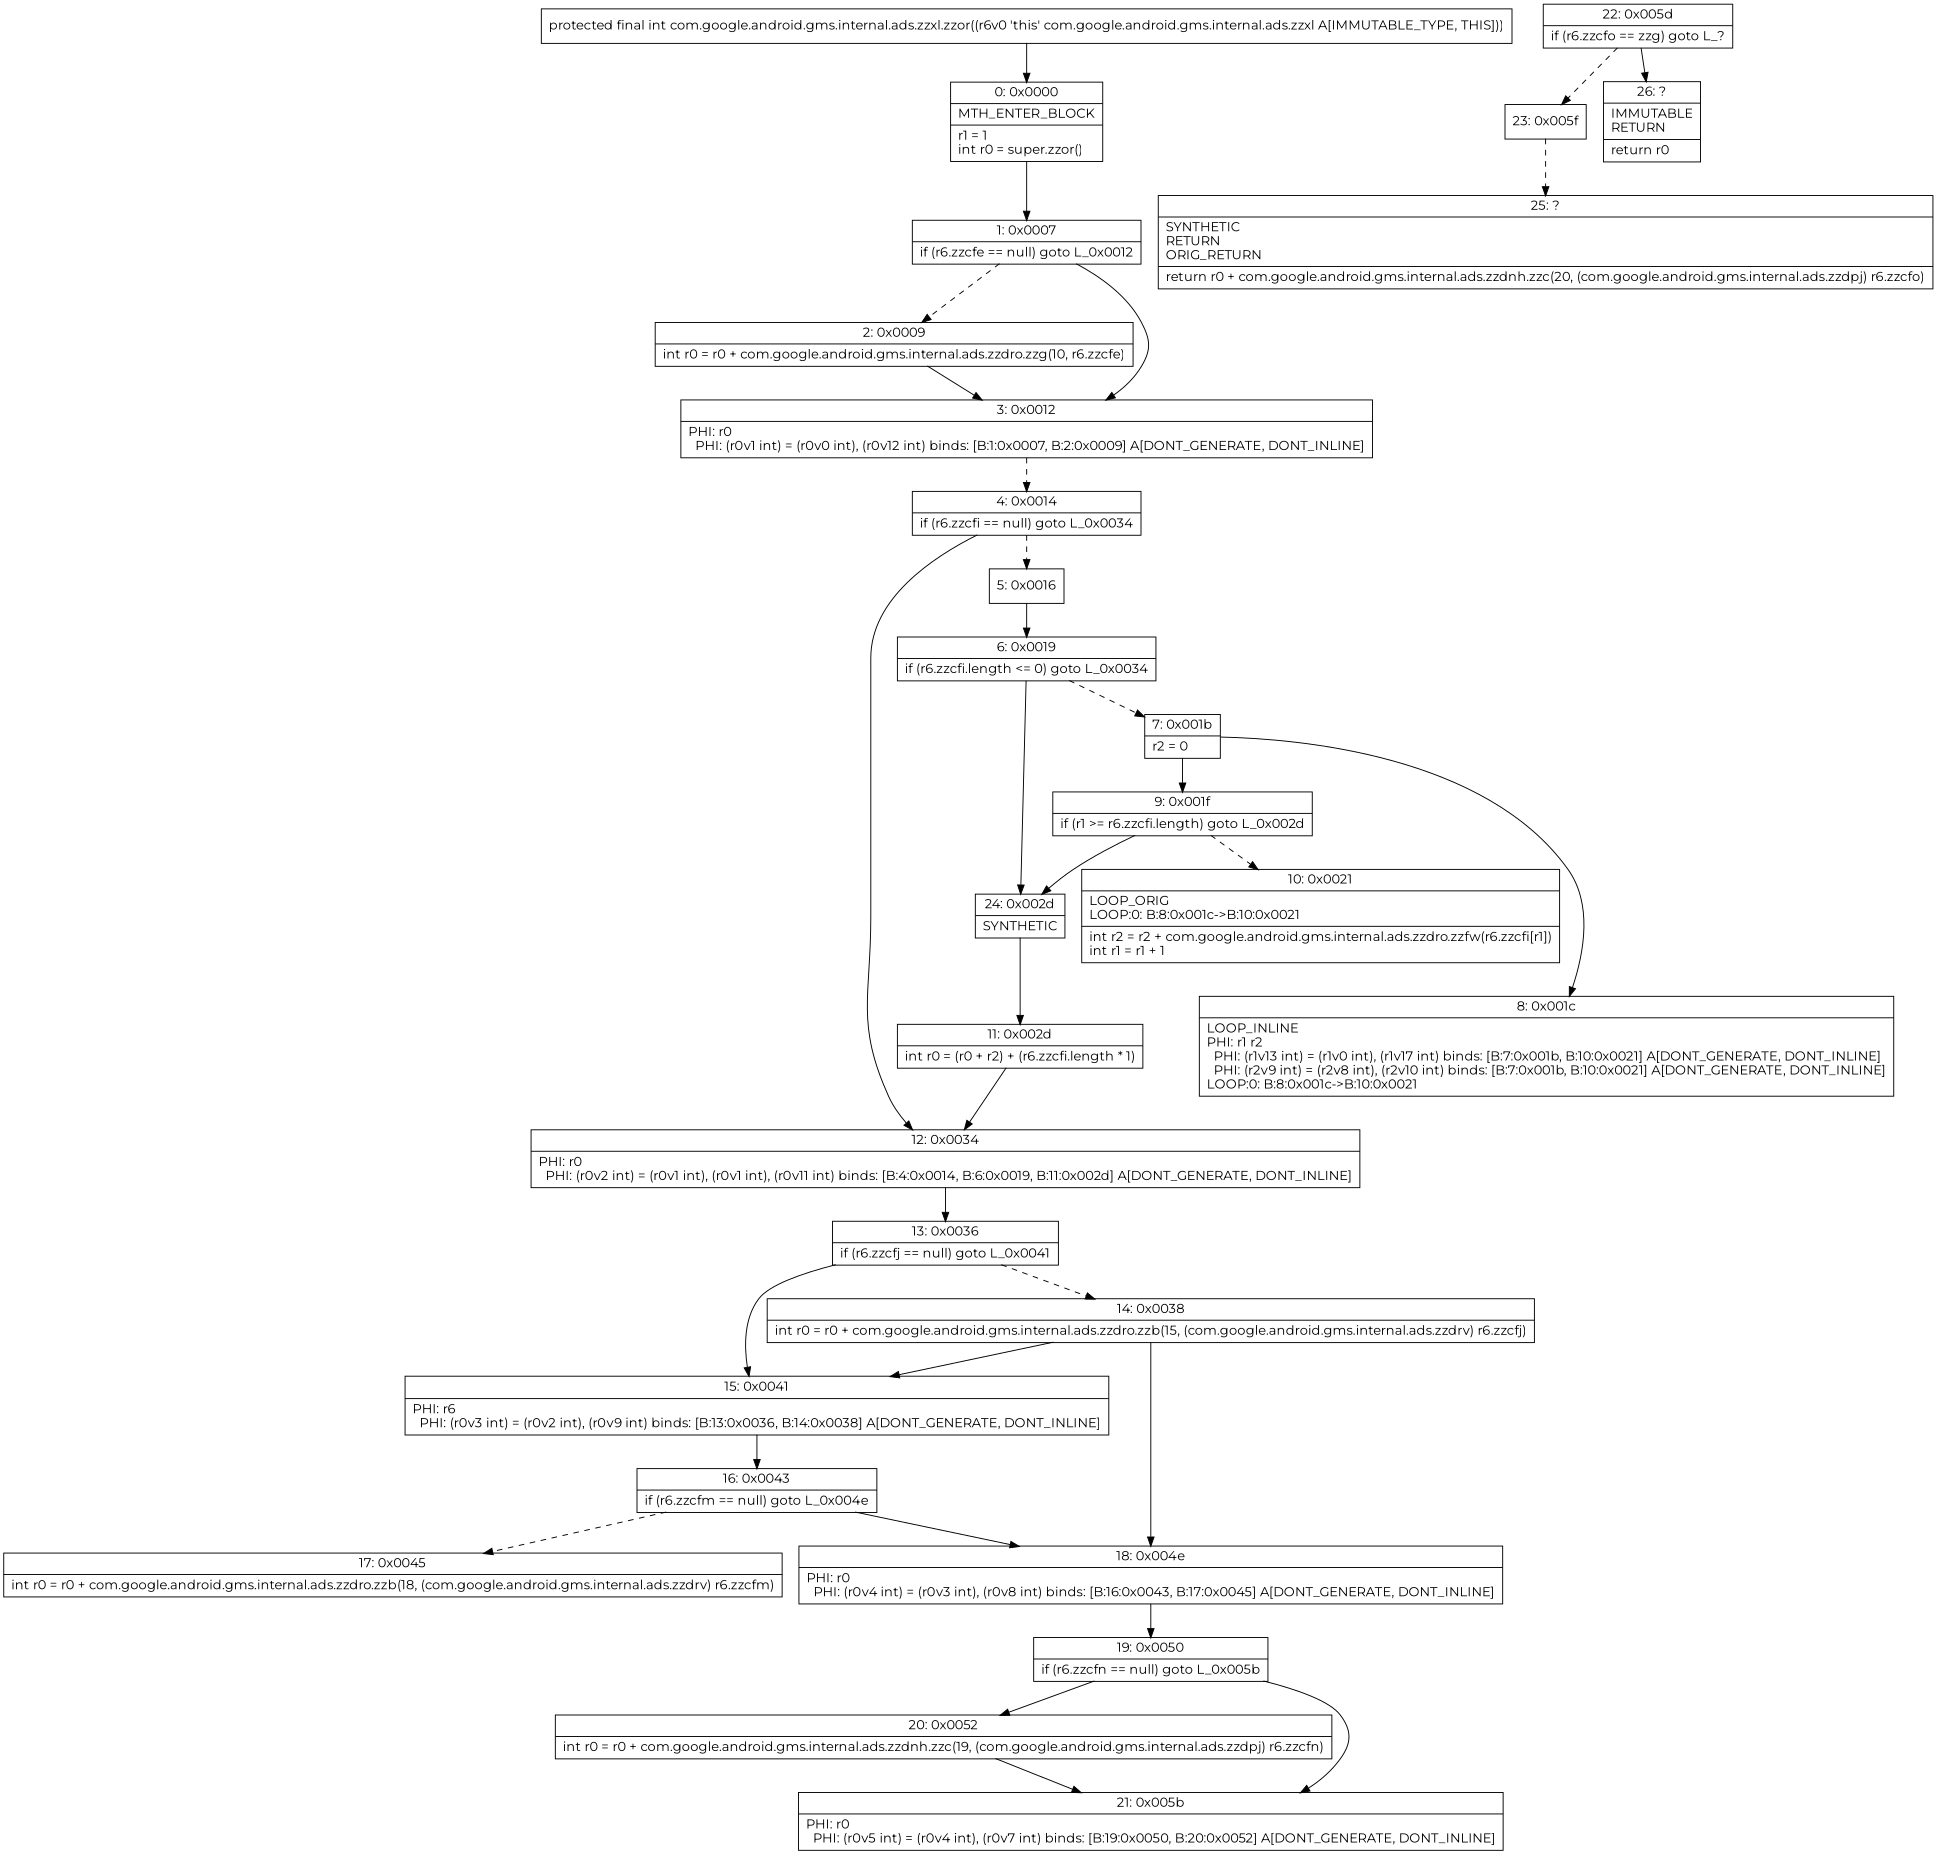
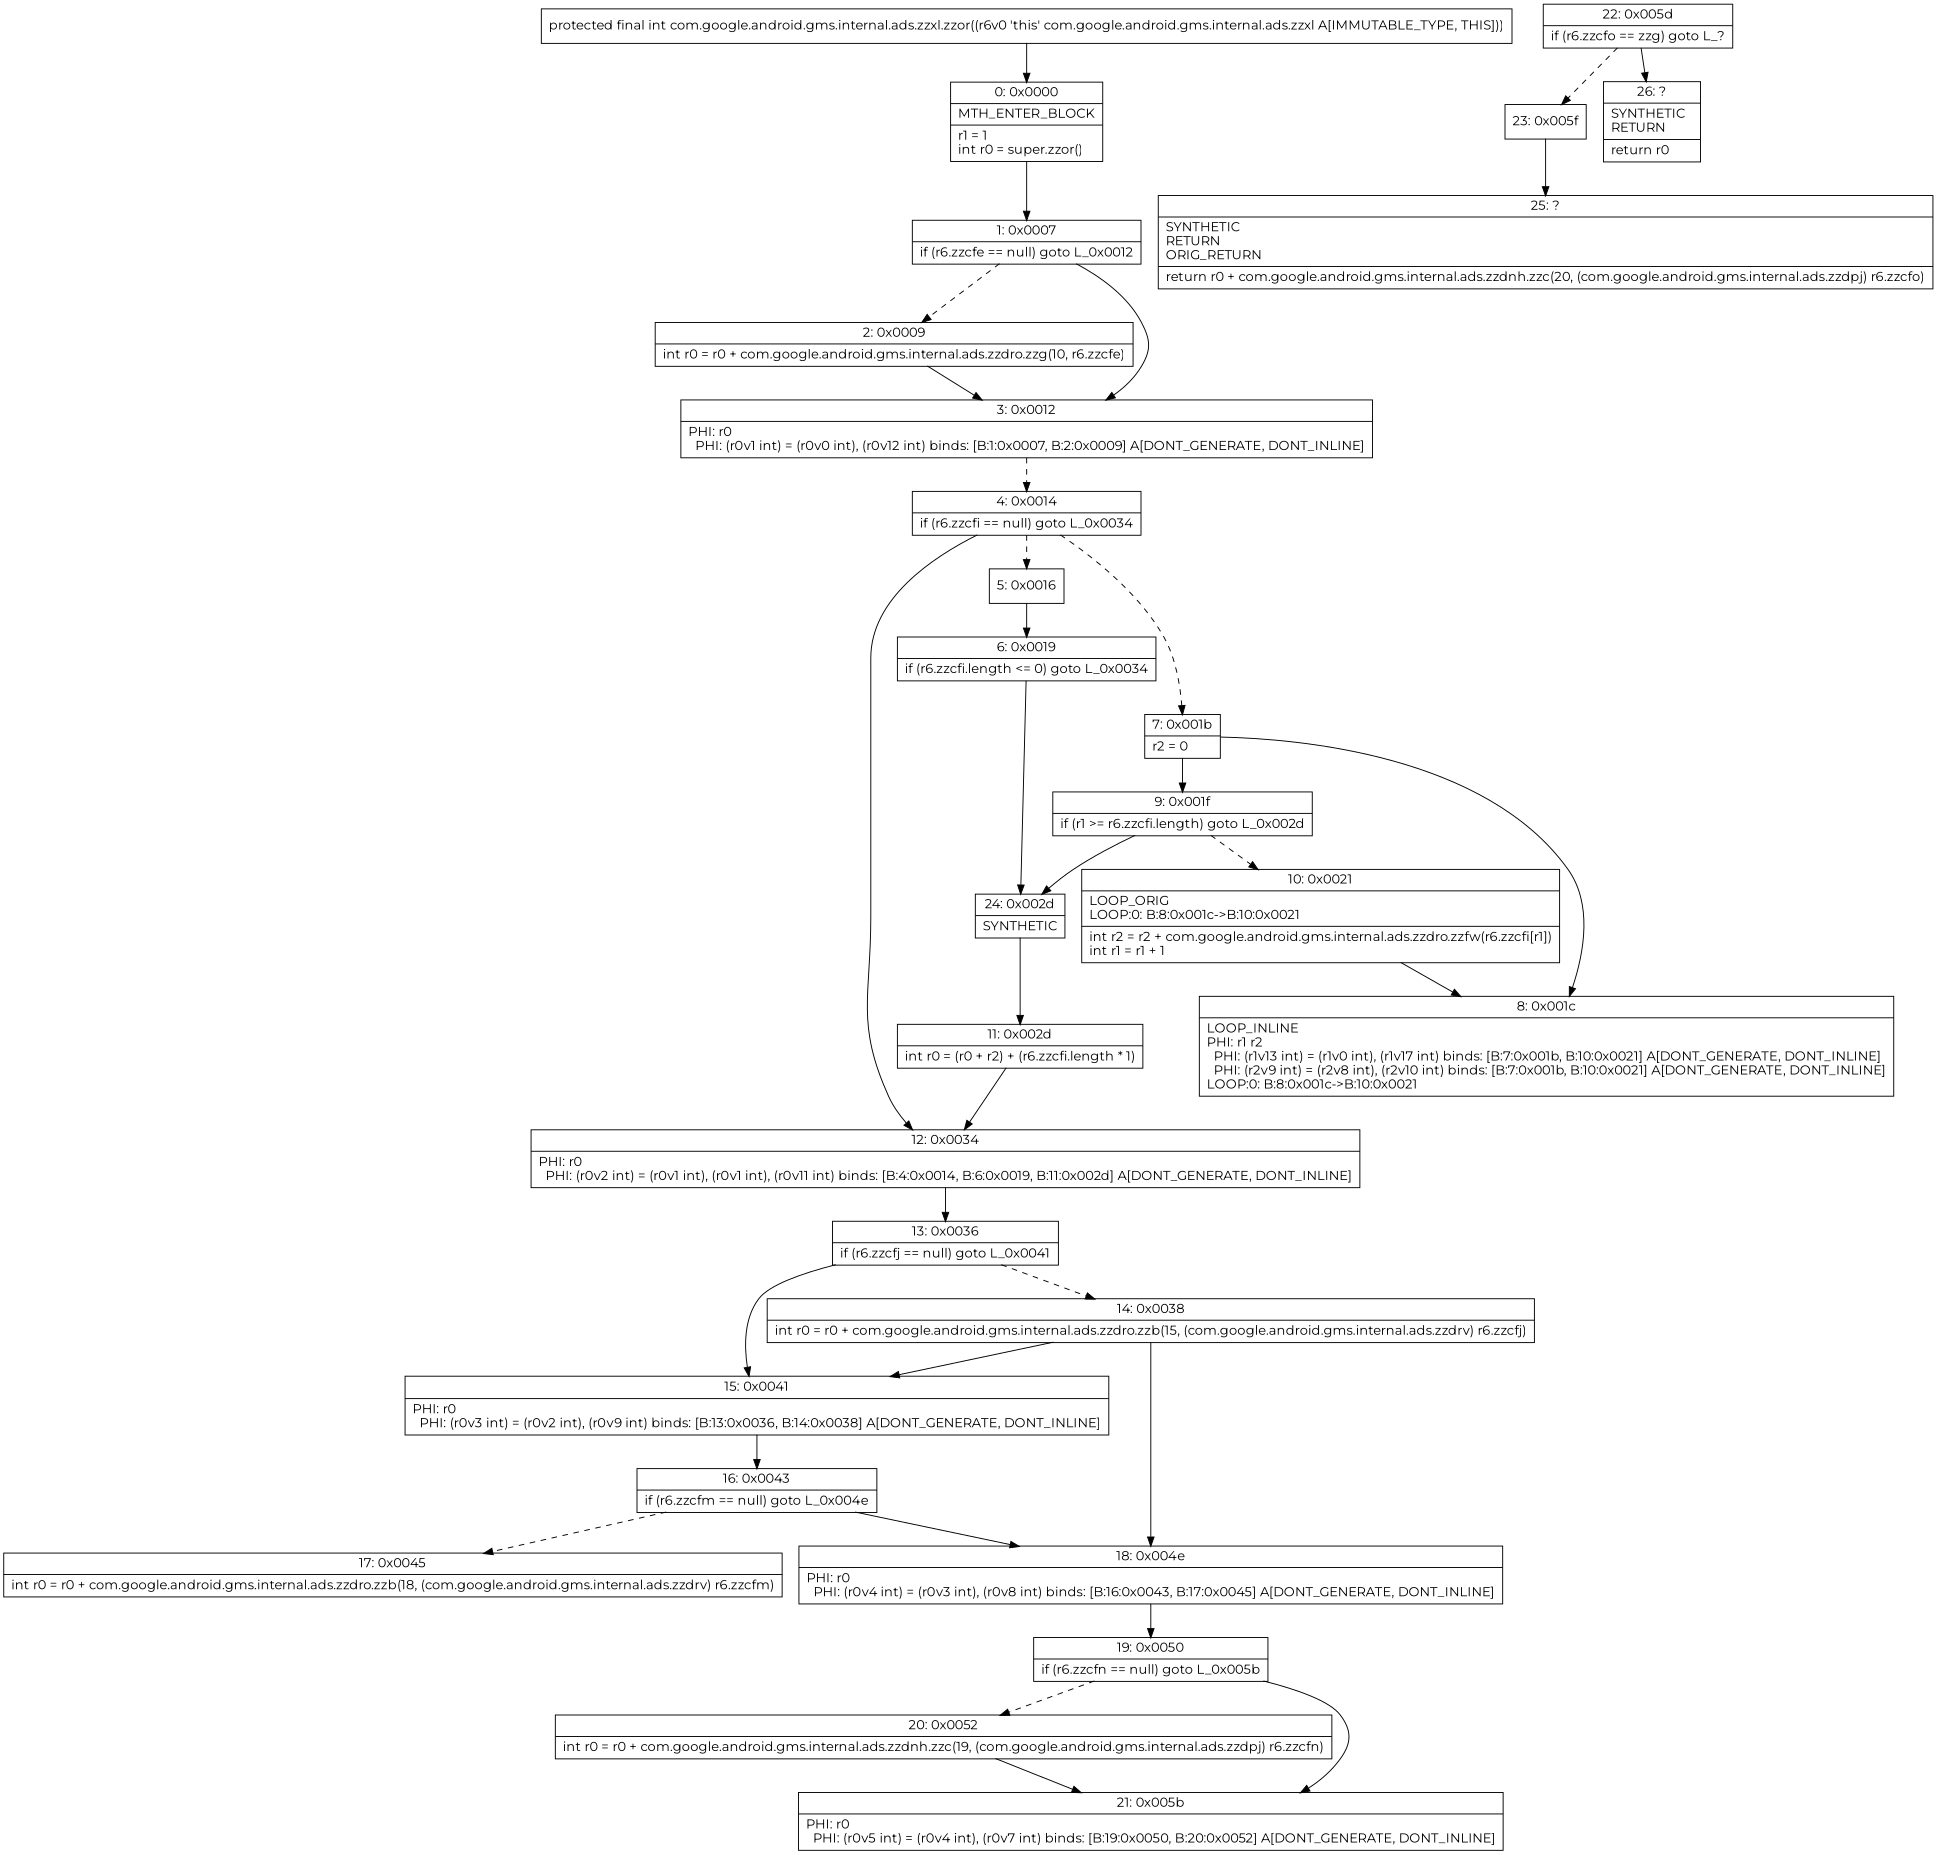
(1652, 114) -> (1648, 114)
(1546, 163) -> (1546, 163)
(1103, 697) -> (1142, 606)
none -> (1427, 977)
(436, 1409) -> (436, 1409)
(1052, 1697) -> (1052, 1697)
